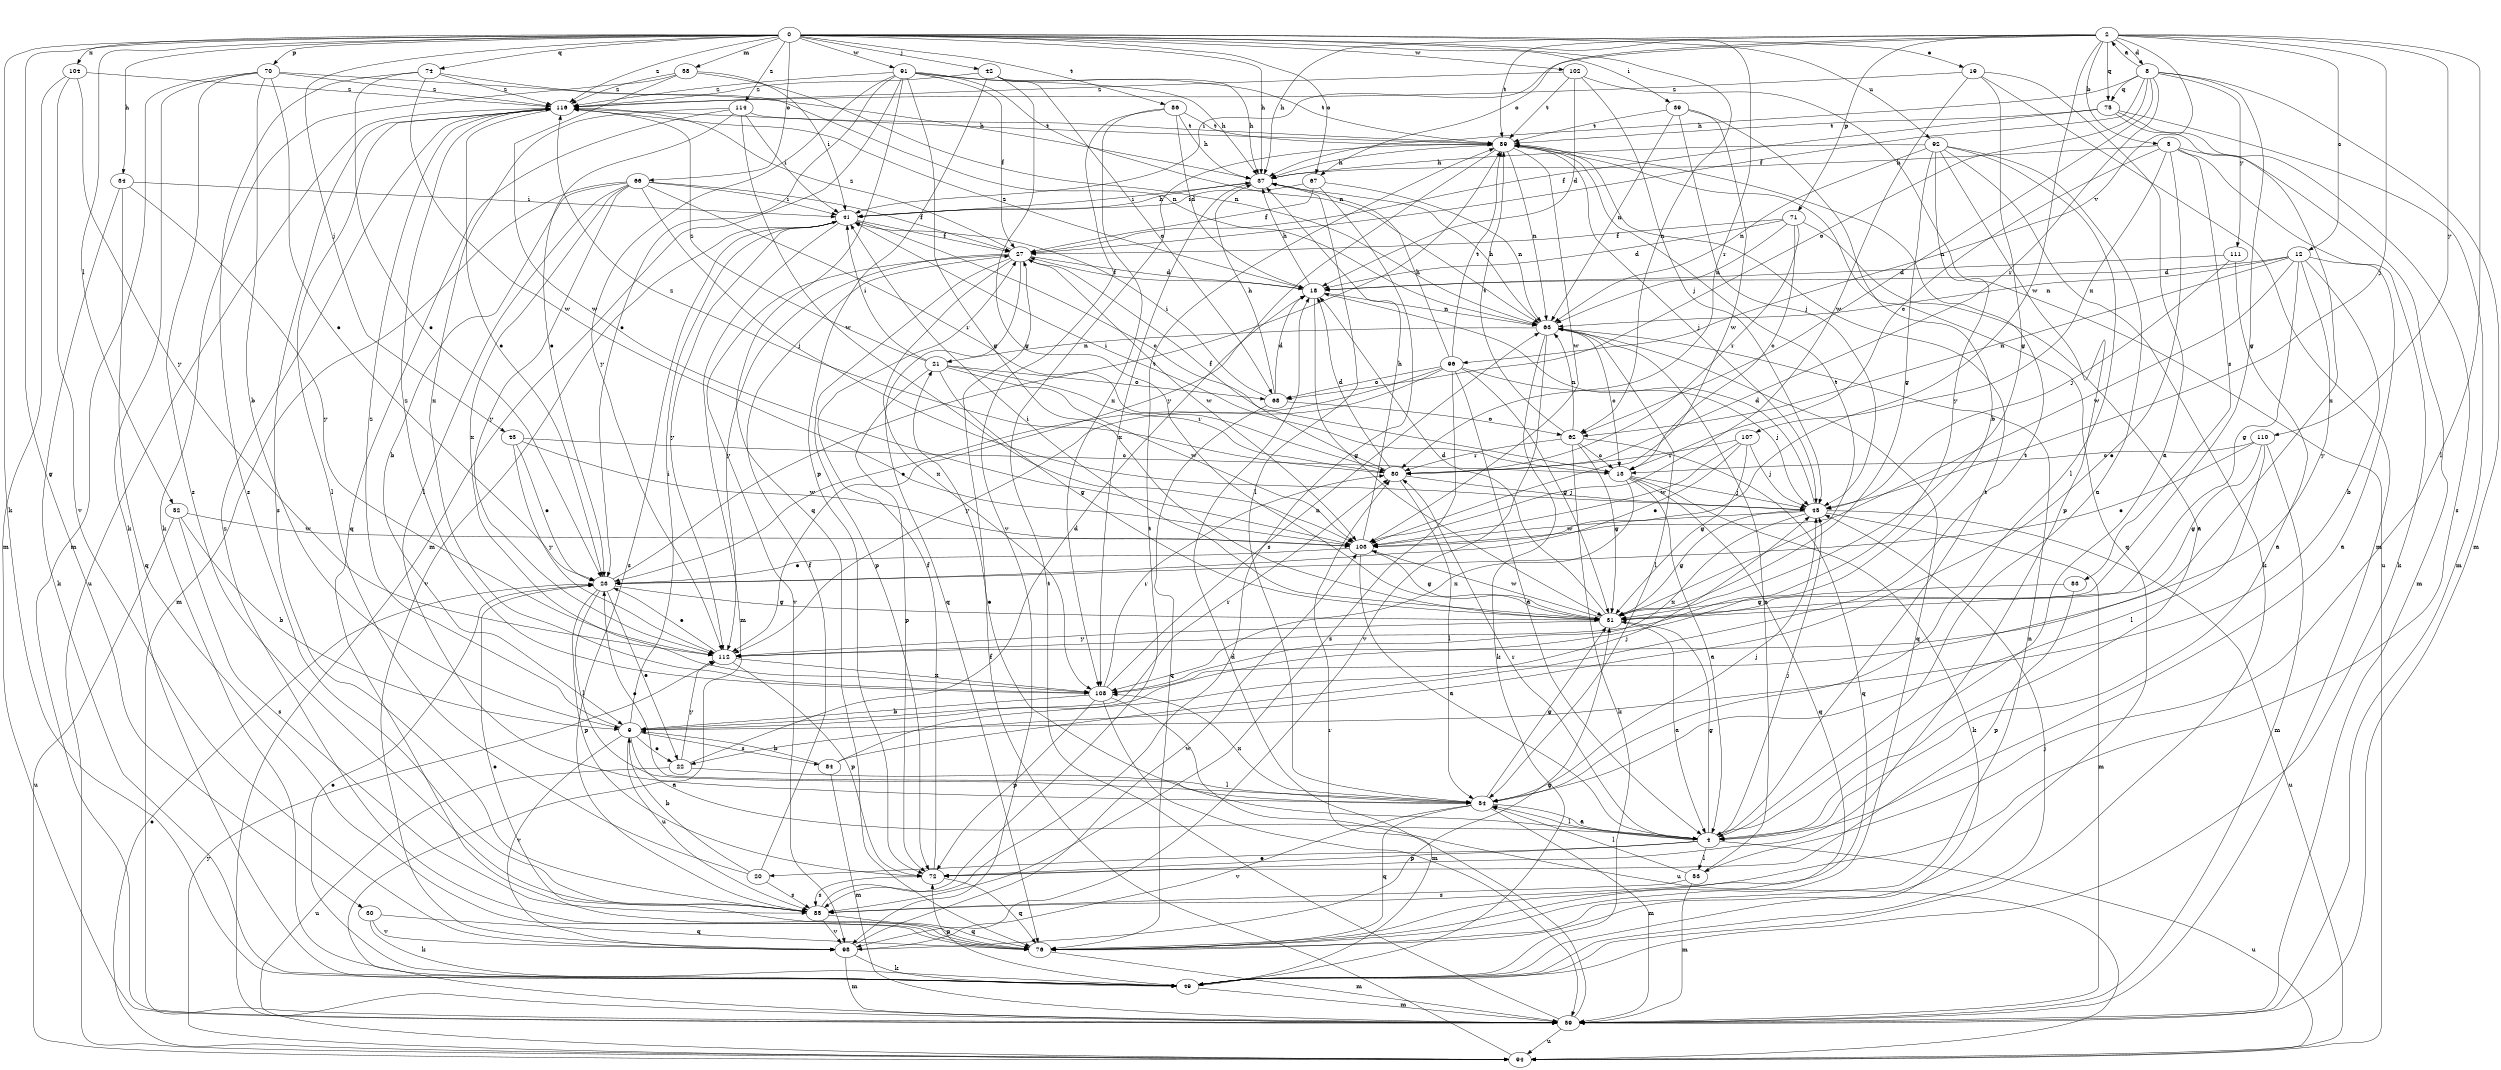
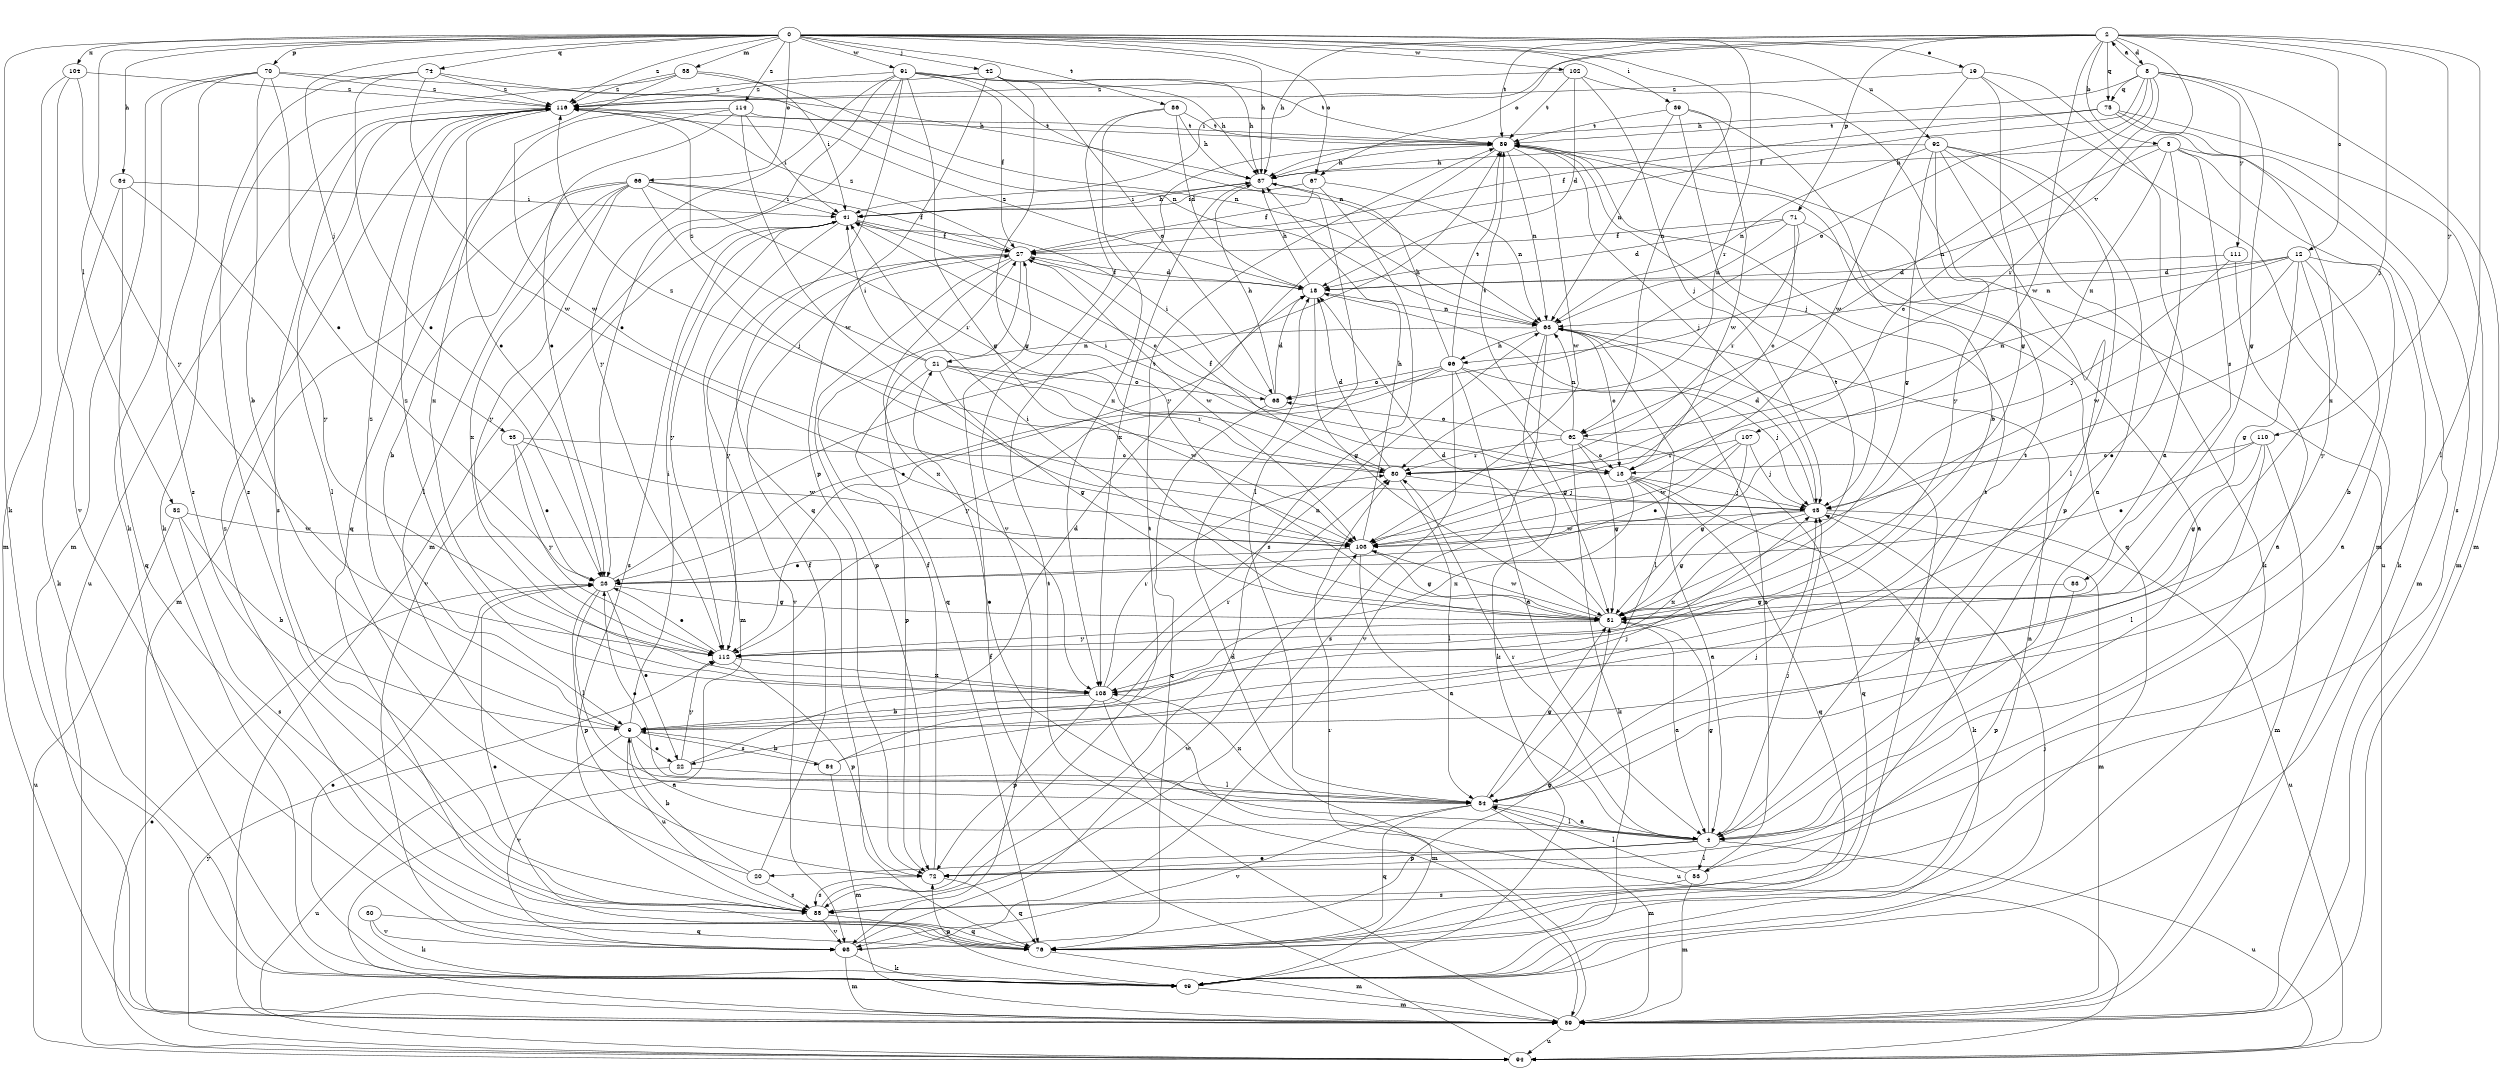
(26, 170) -> none
(1436, 218) -> (1496, 343)
(1423, 413) -> (1426, 419)
